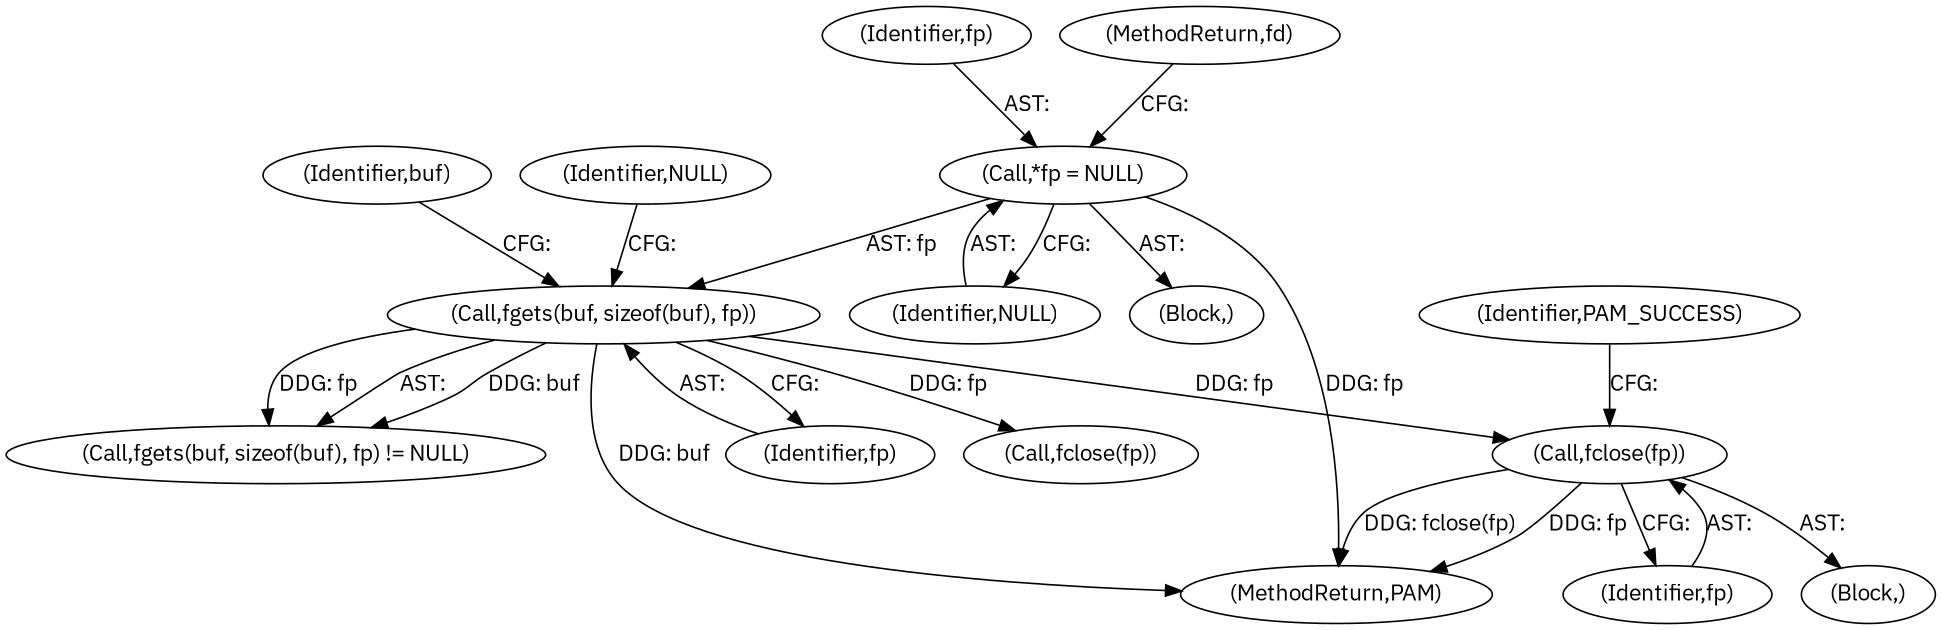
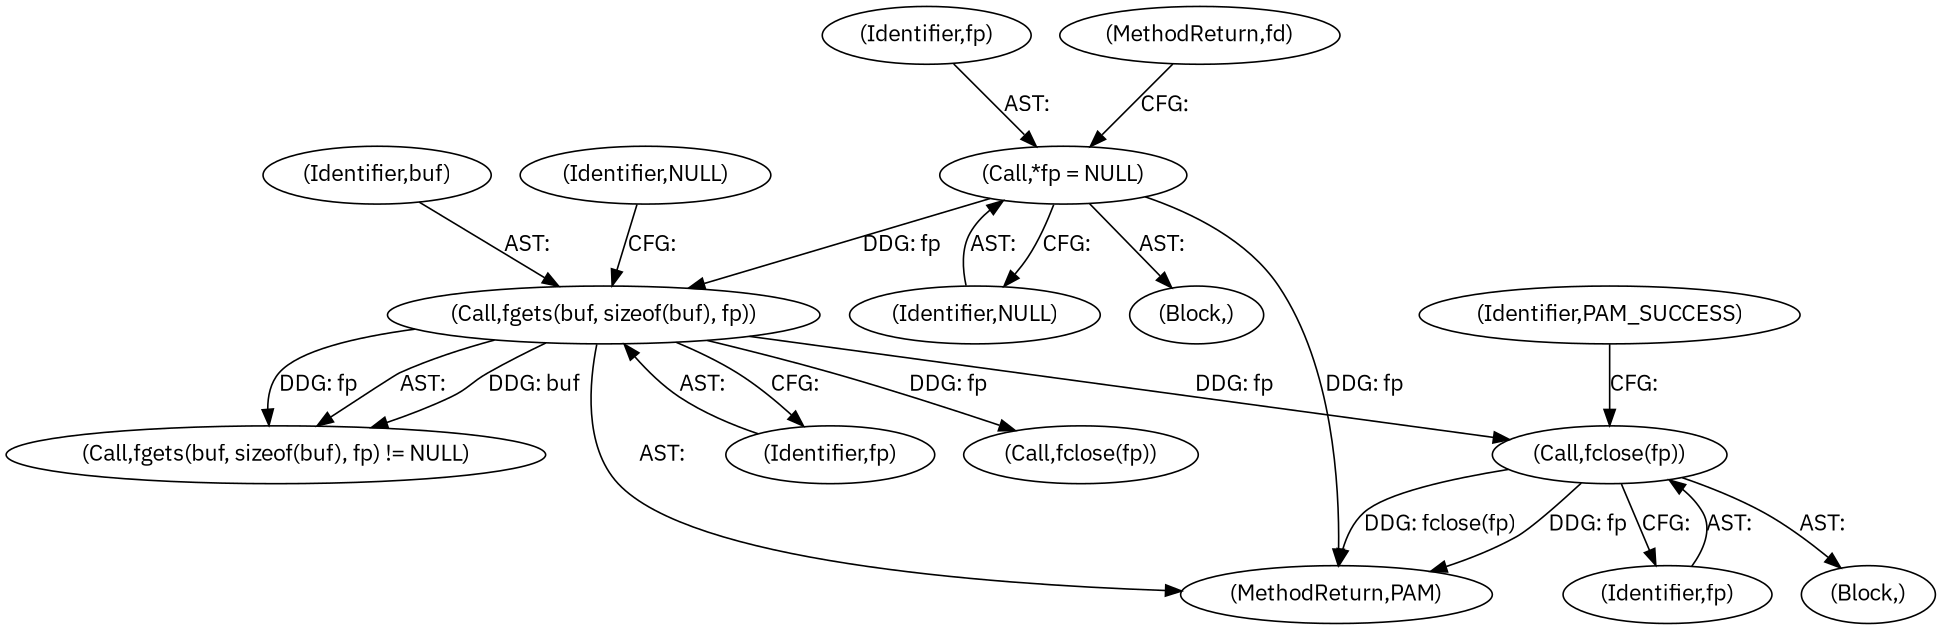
(530, 245) -> (530, 245)
(902, 245) -> (902, 245)
(665, 455) -> (665, 455)
